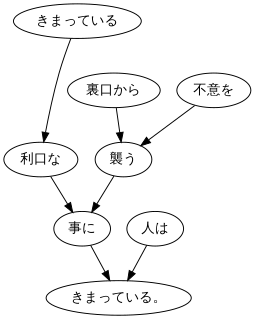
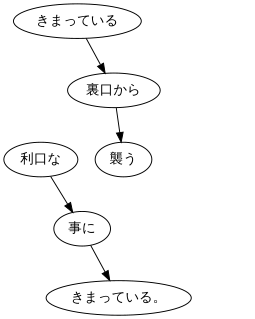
(56, 85) -> (93, 51)
(214, 90) -> none
(105, 190) -> none
(155, 229) -> none
